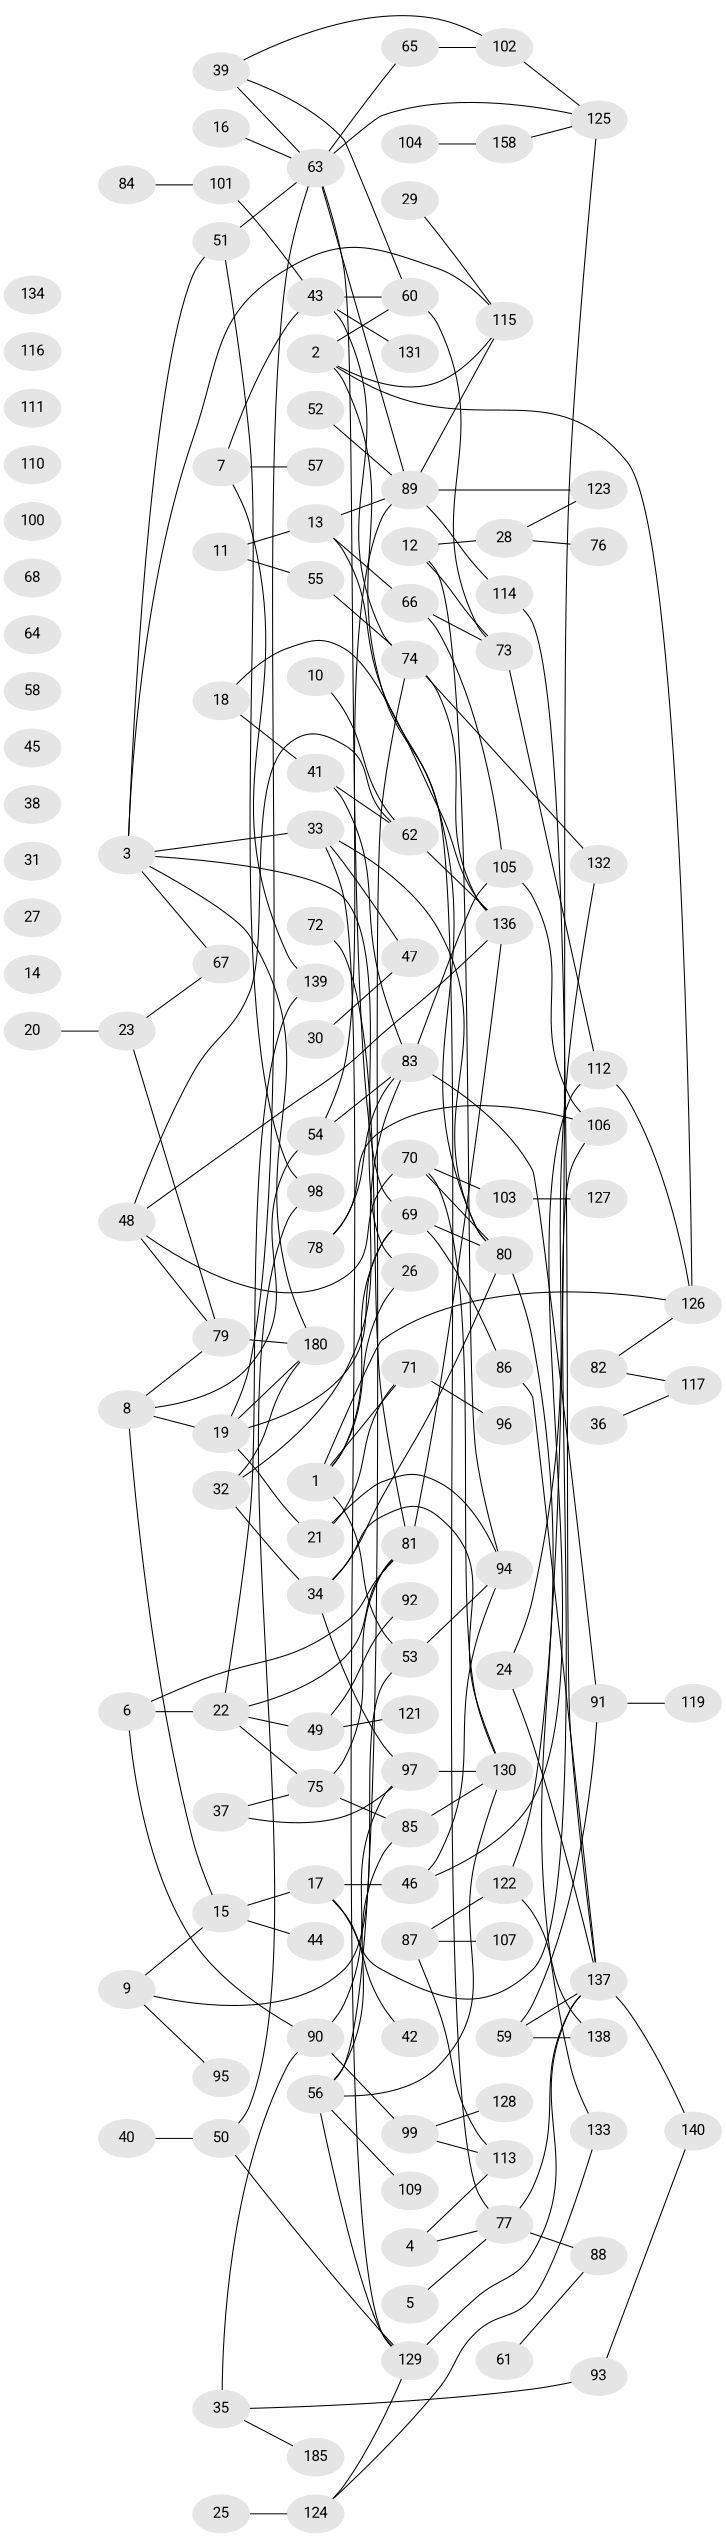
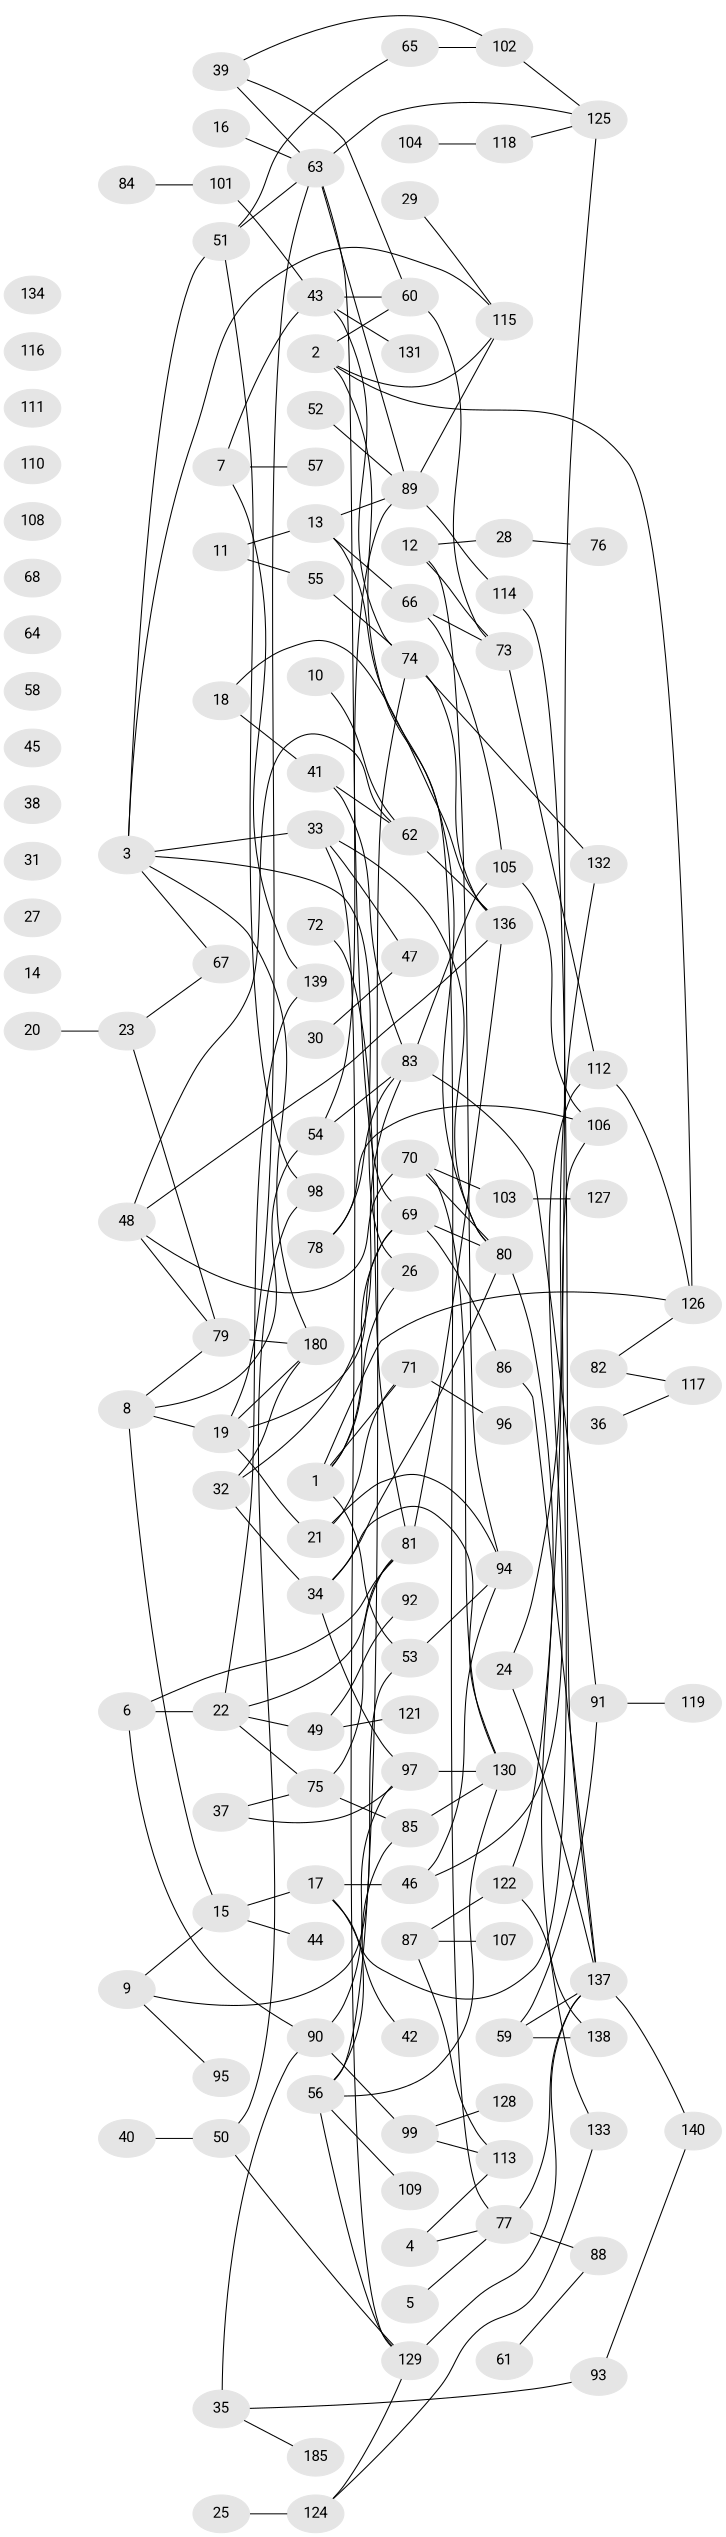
(362, 107) -> (297, 129)
(504, 144) -> (504, 144)
(599, 490) -> none
(33, 521) -> (33, 521)
